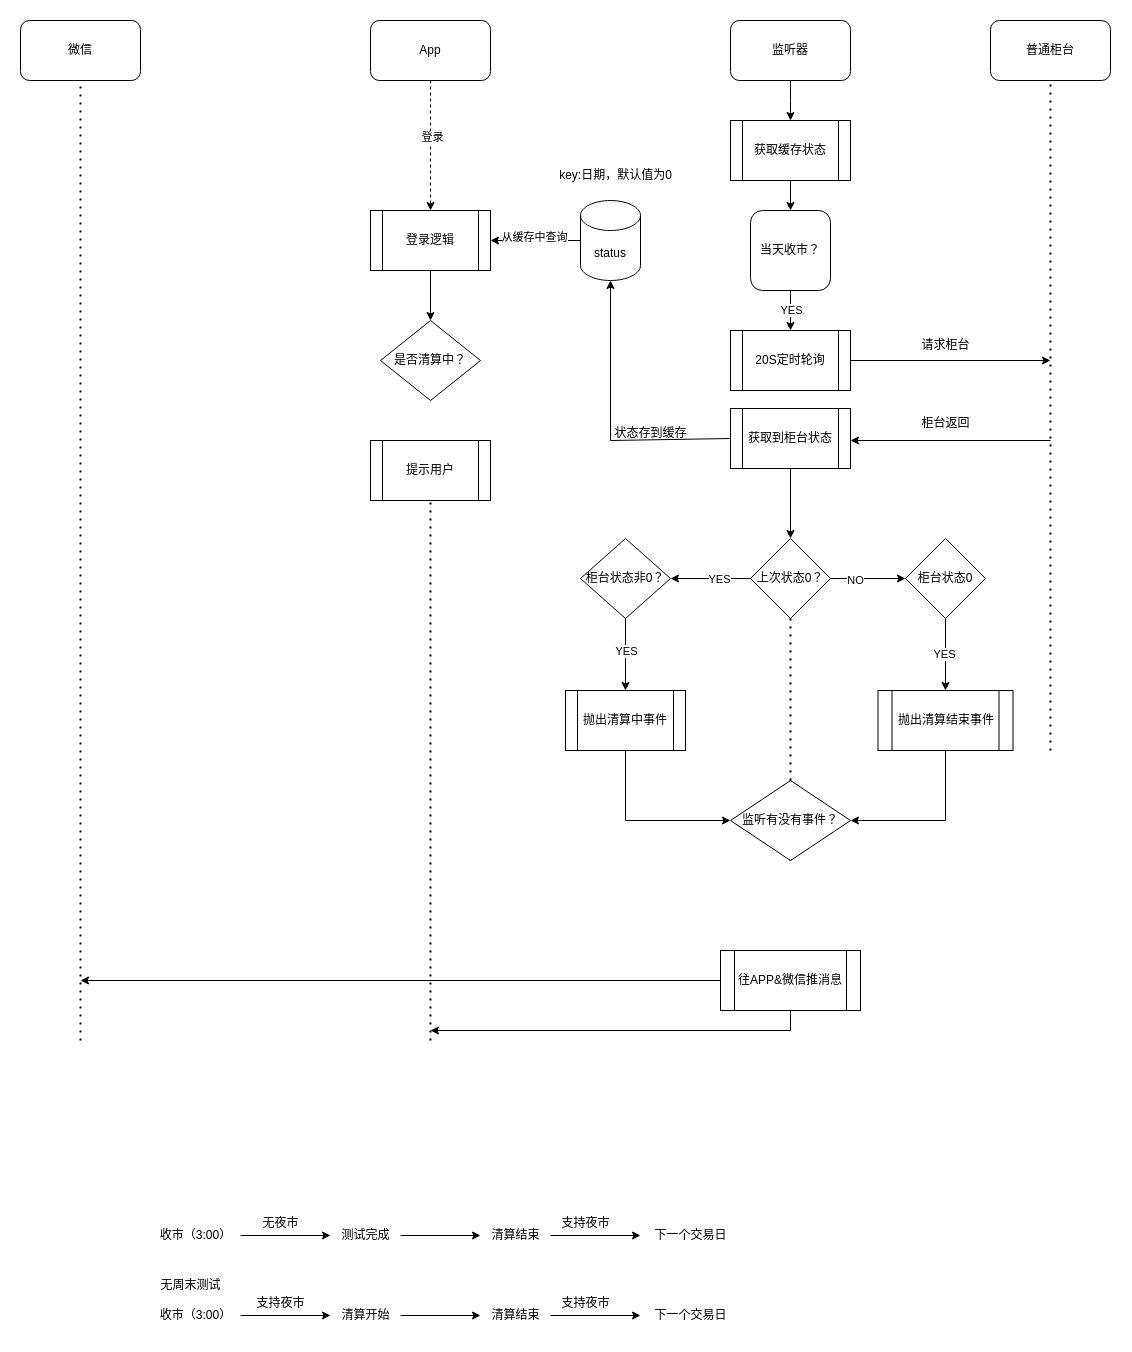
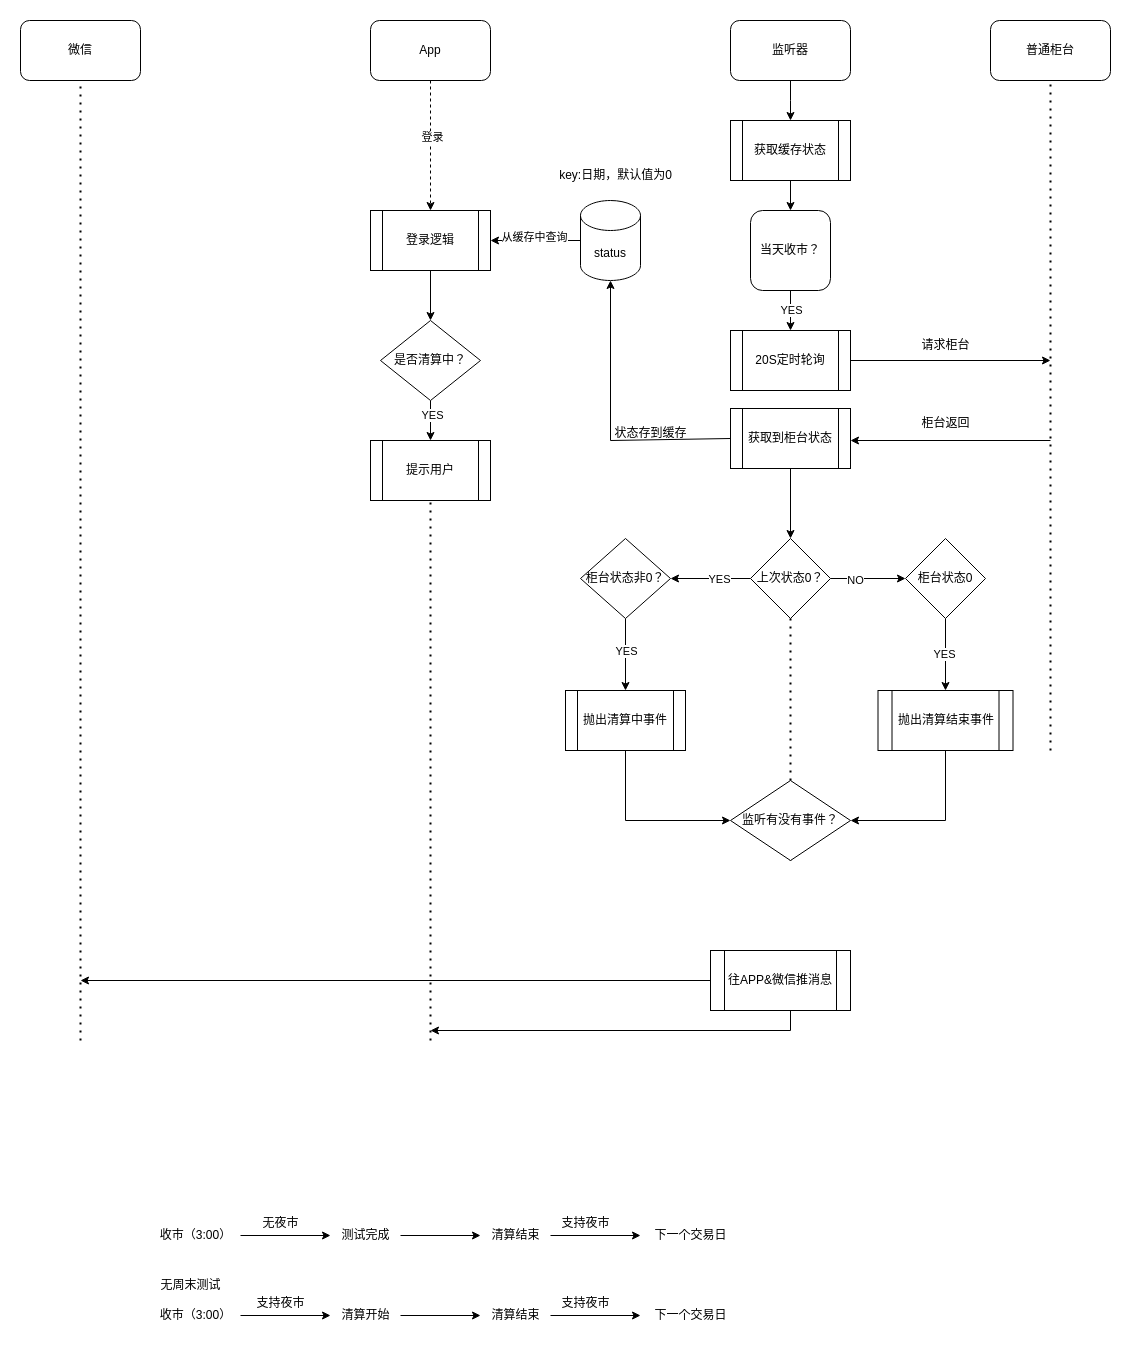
none -> (431, 417)
(791, 981) -> (781, 981)
